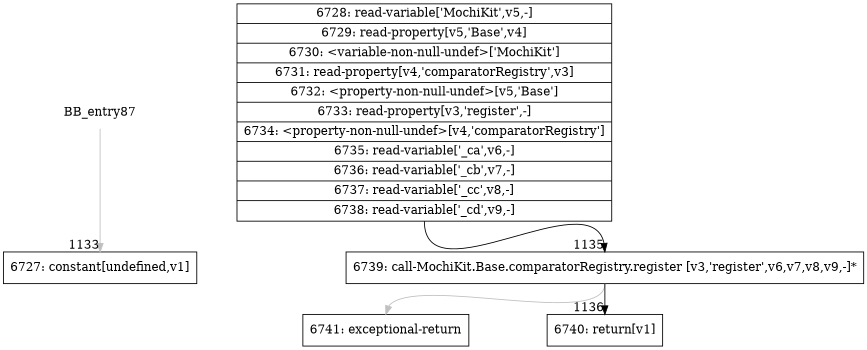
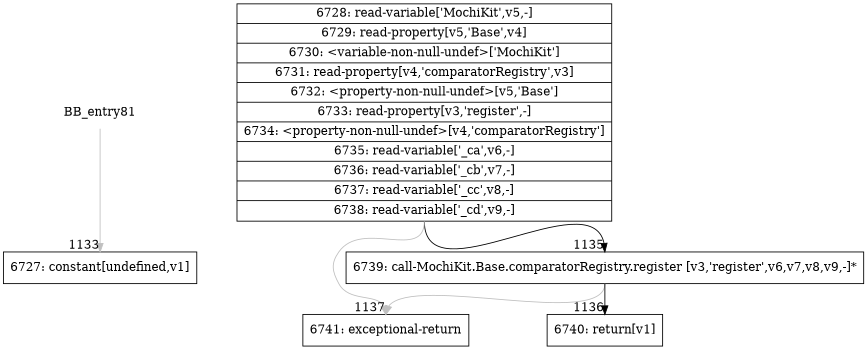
(100, 113) -> (100, 113)
none -> (344, 247)
